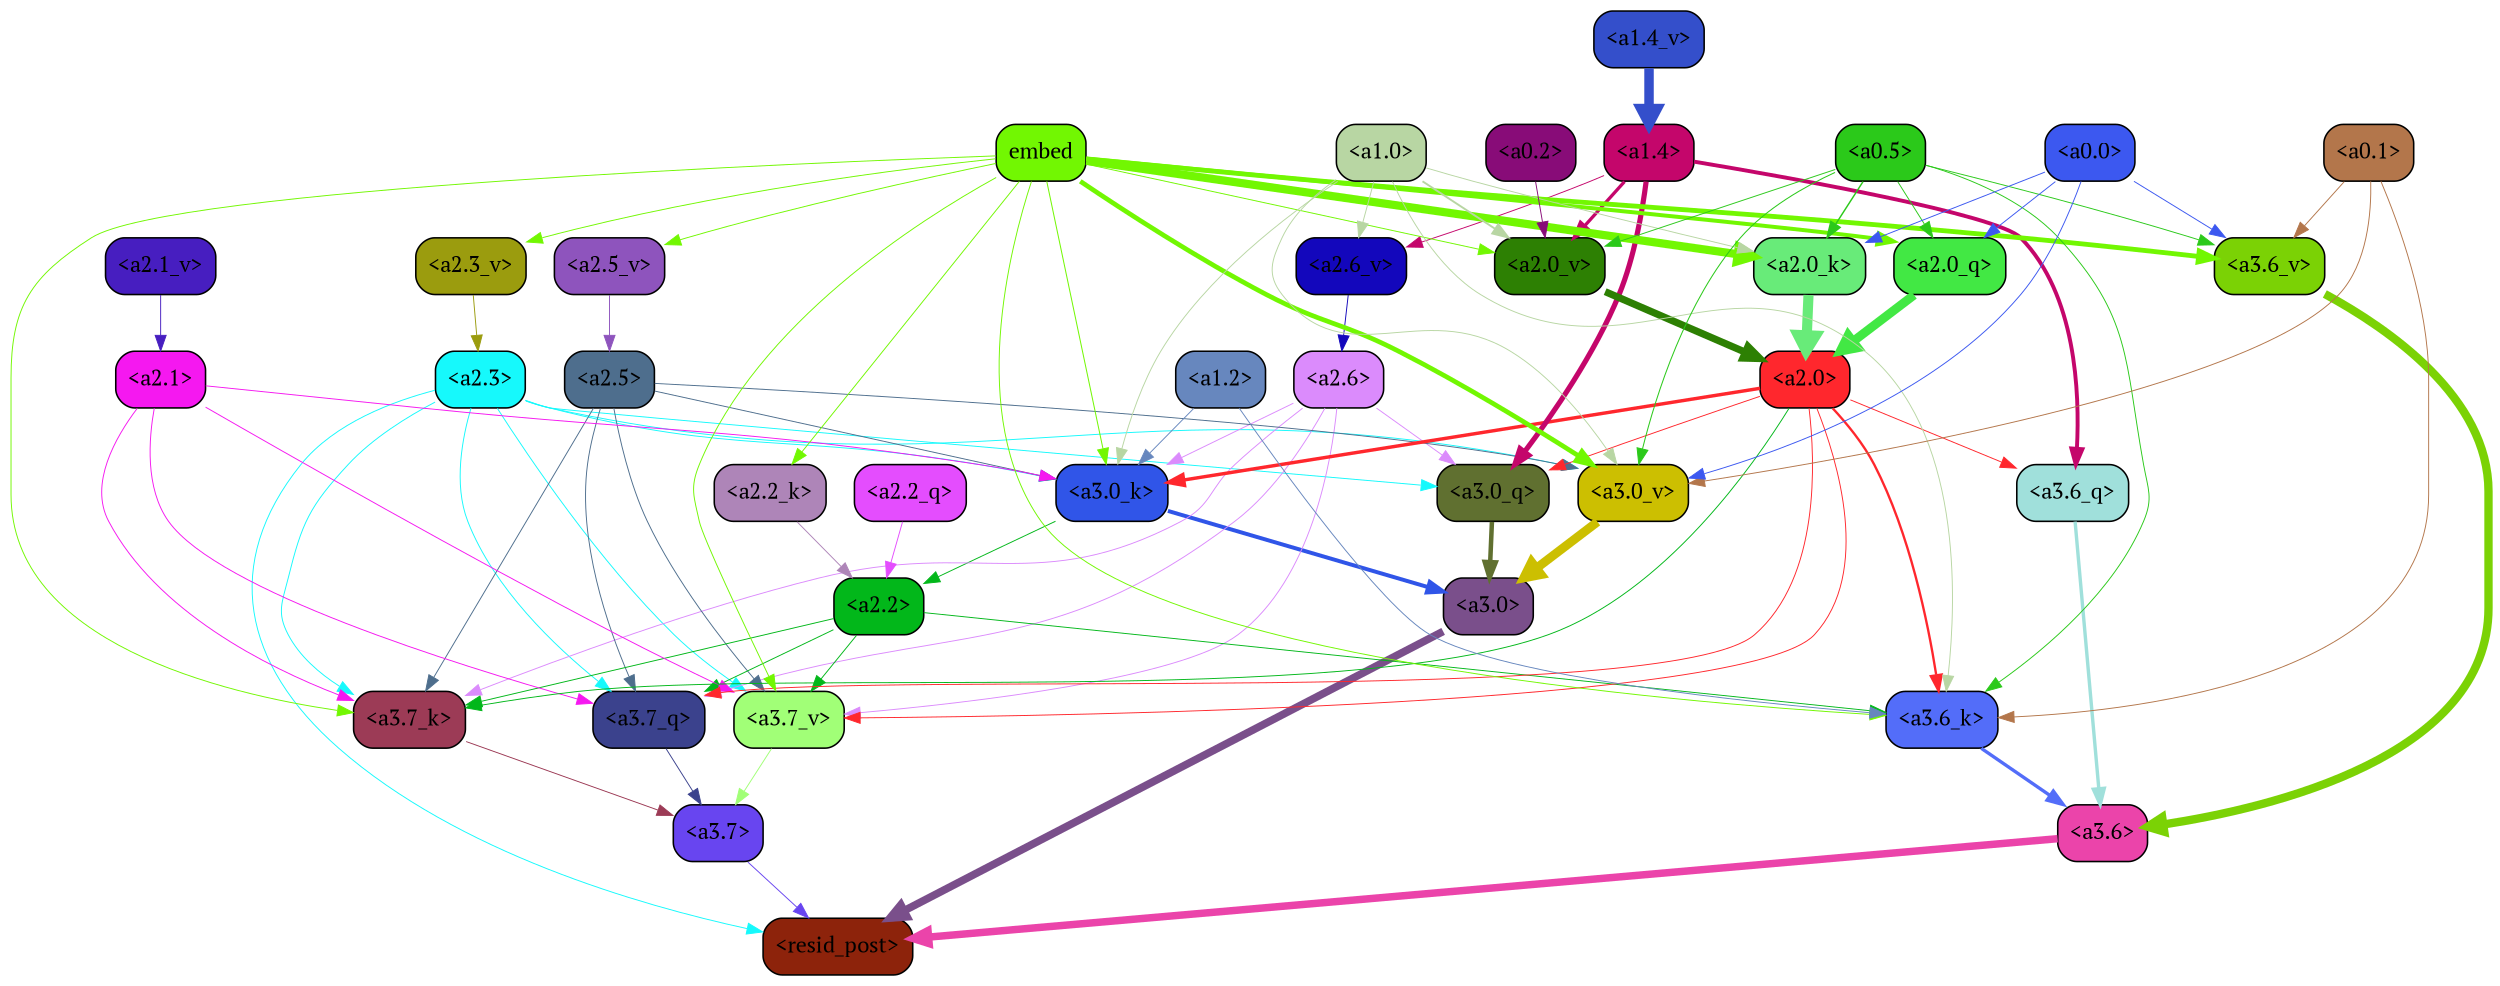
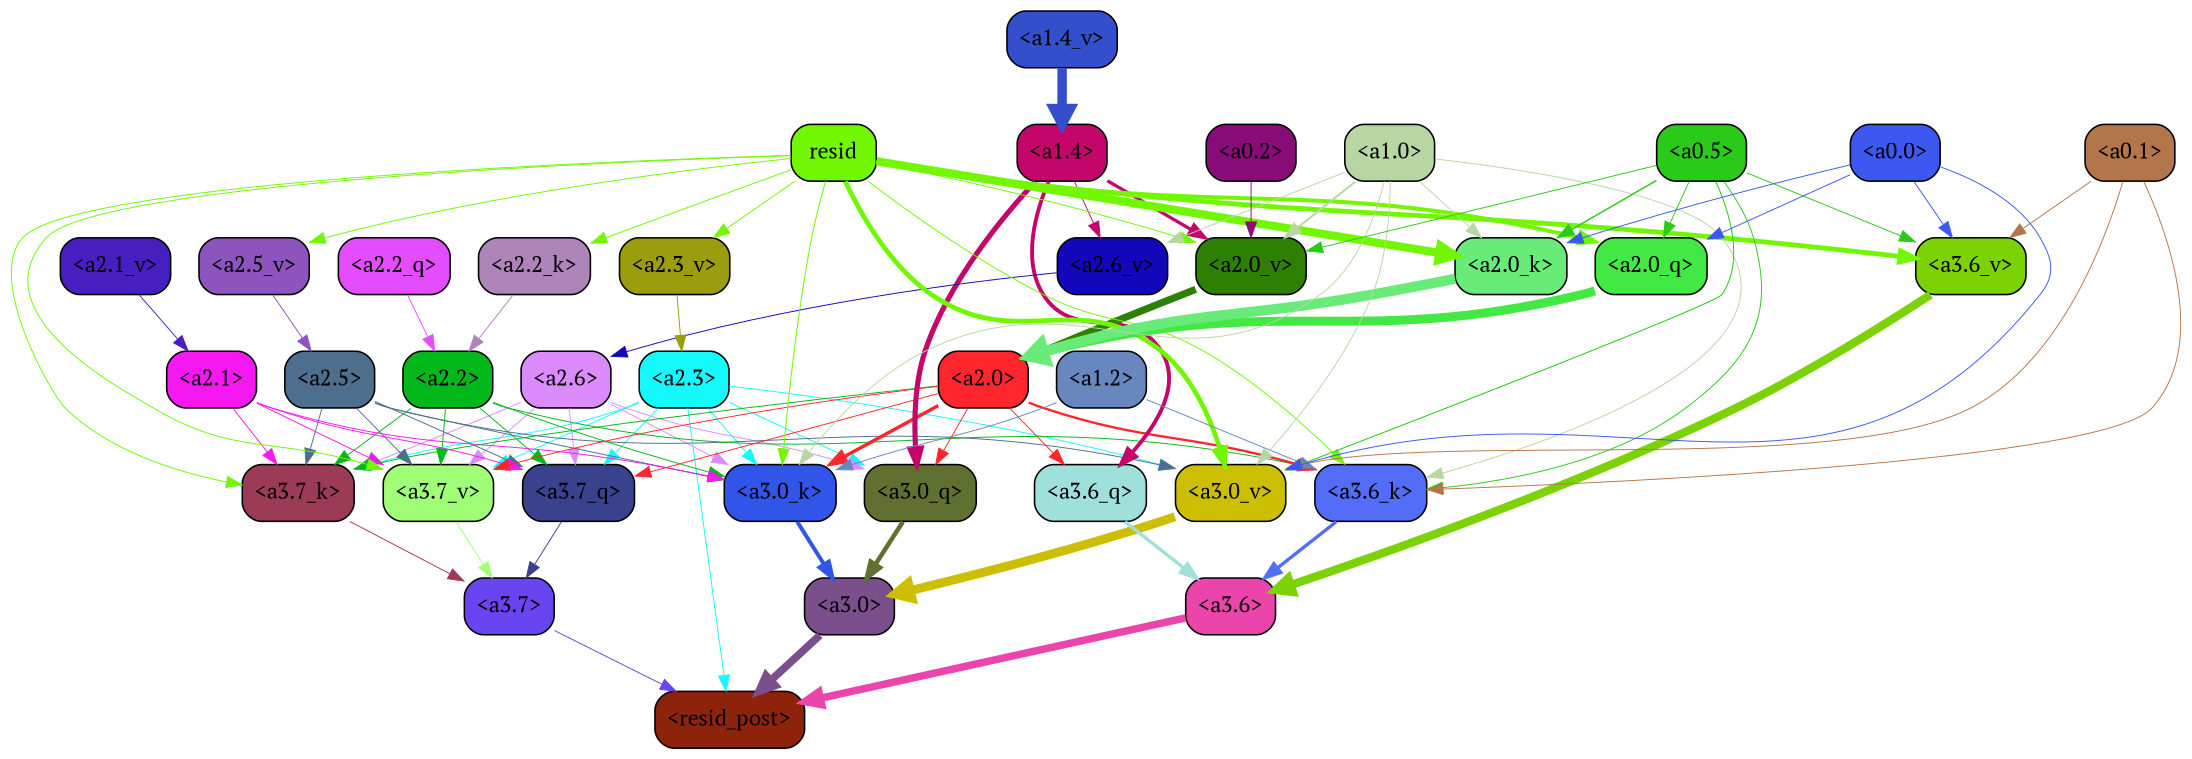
(1041, 153) -> (834, 153)
(997, 549) -> (643, 453)
